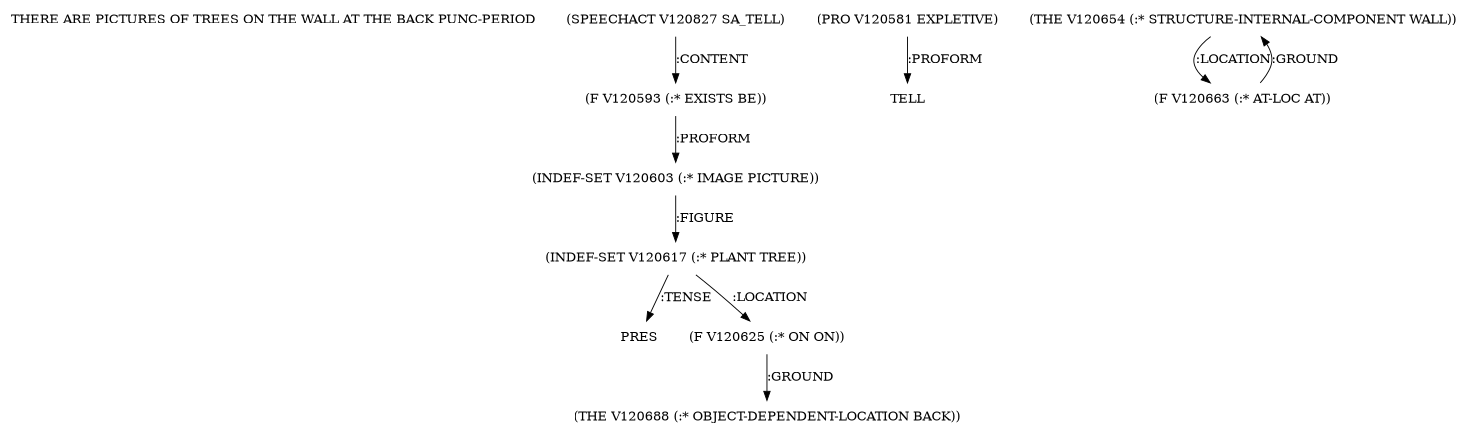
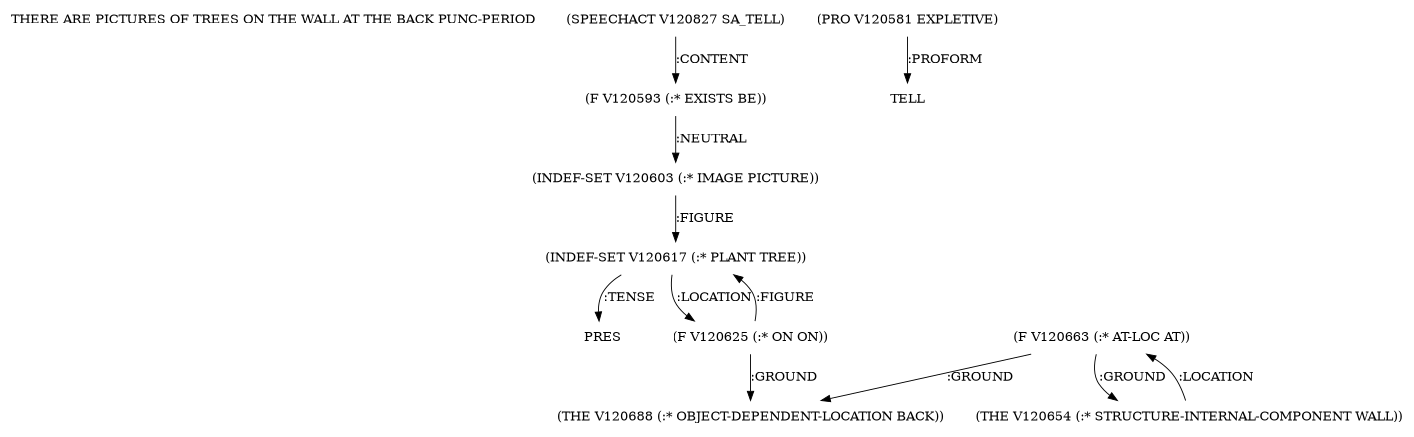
(713, 139) -> (711, 139)
none -> (755, 298)
none -> (931, 376)
